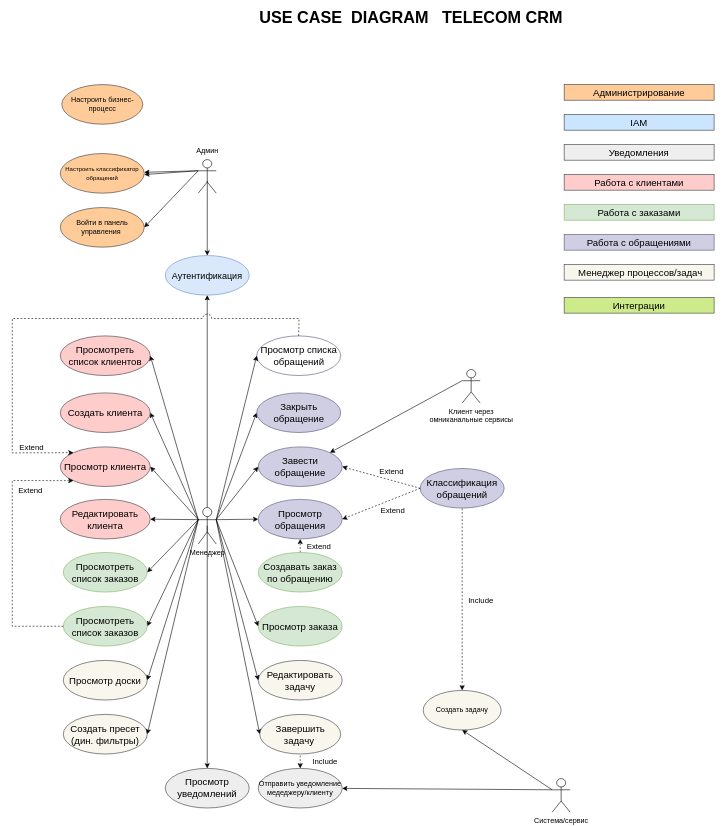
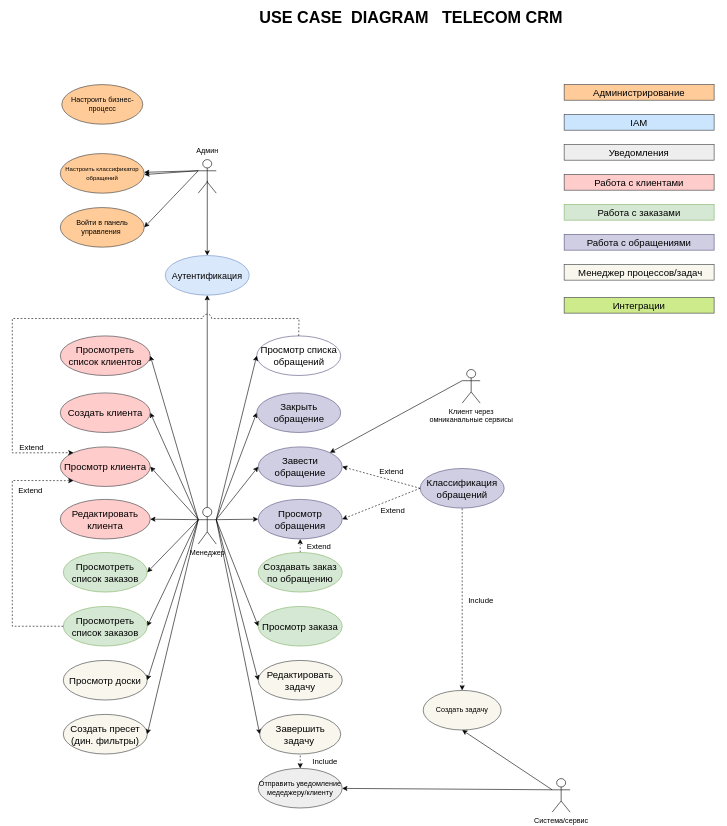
(207, 762) -> none
(207, 788) -> none
